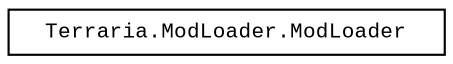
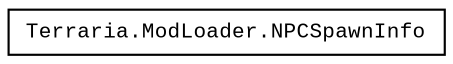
(227, 32) -> (227, 32)
